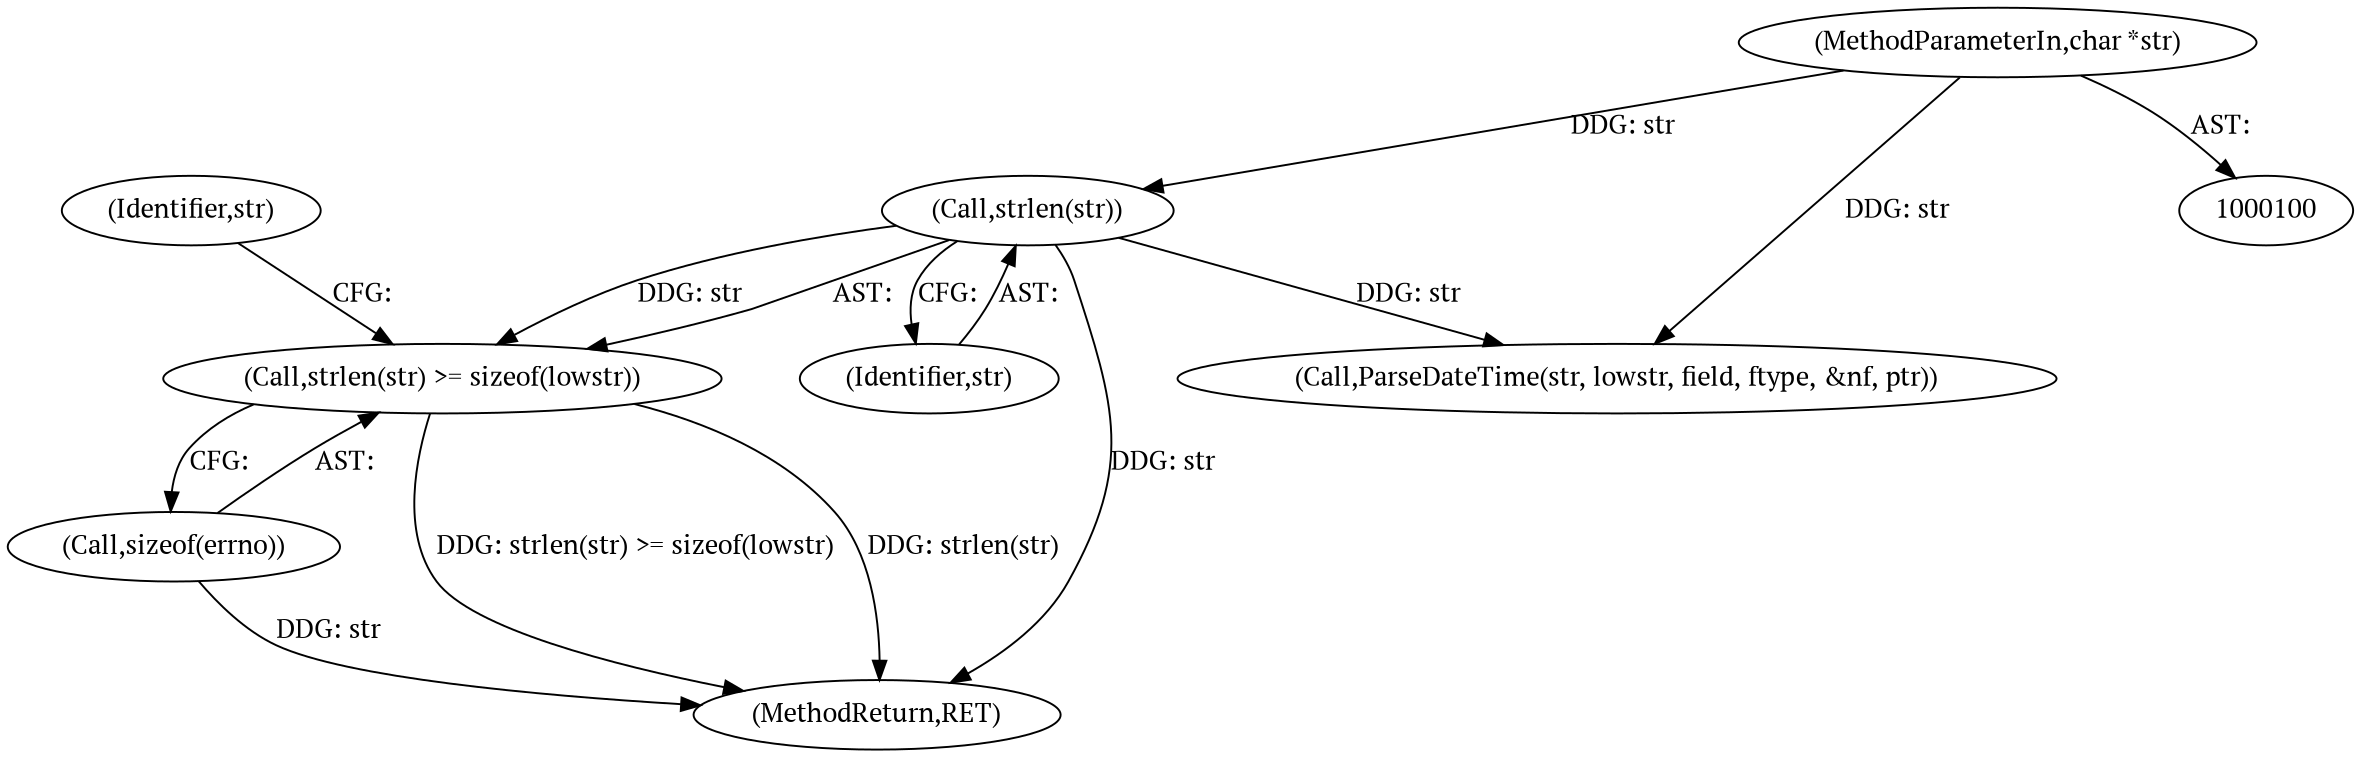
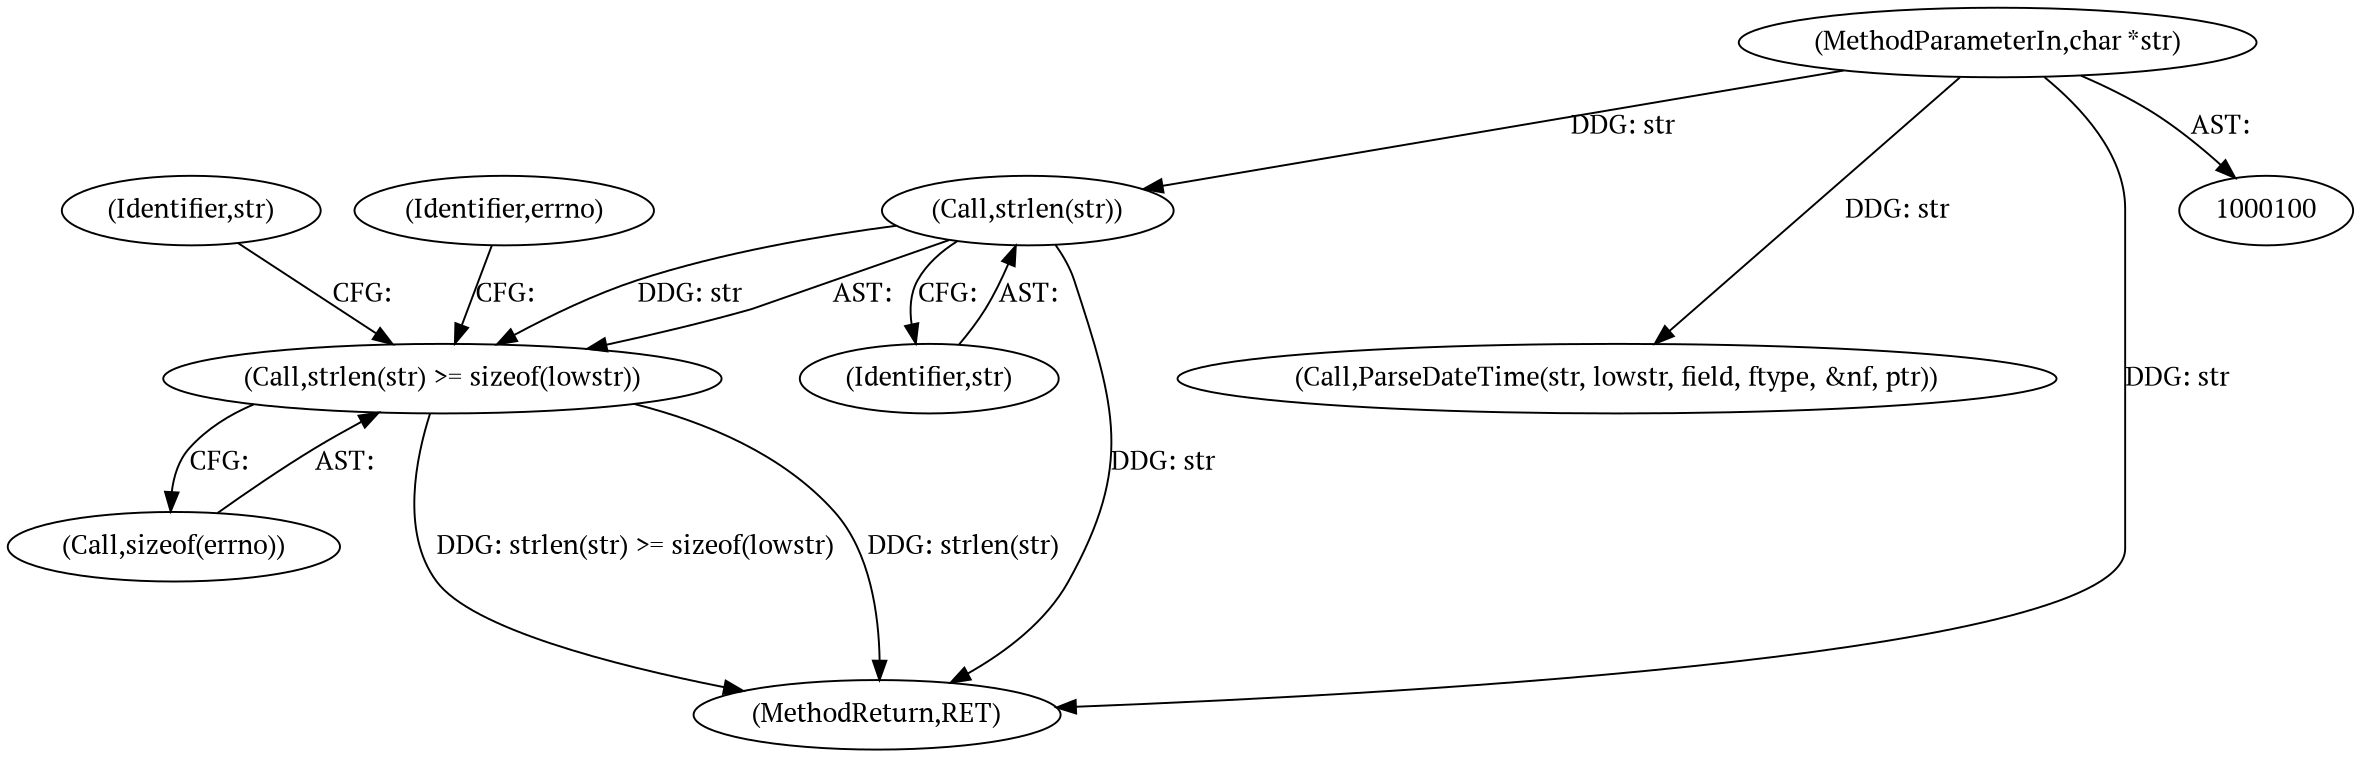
none -> (504, 211)
(1302, 289) -> none
(426, 680) -> (1861, 644)
